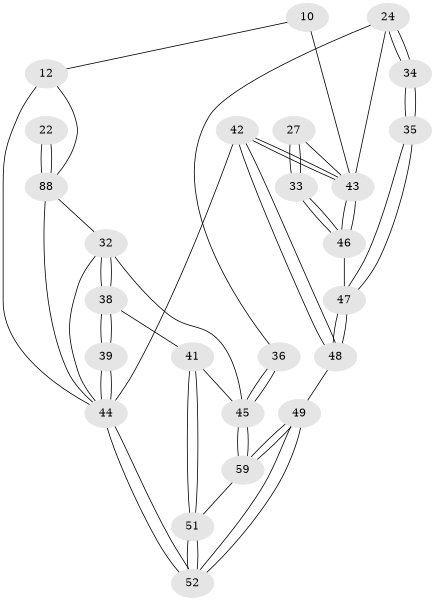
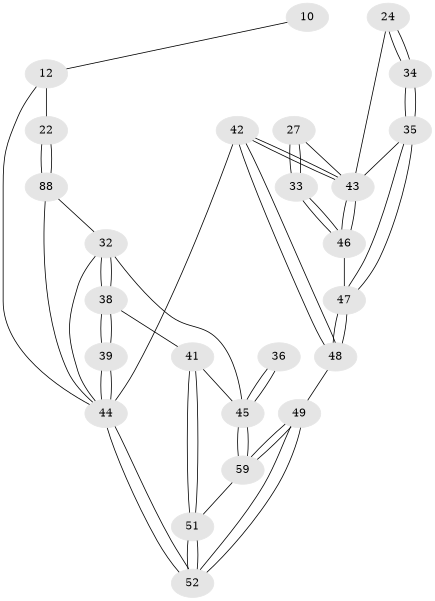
(330, 102) -> (382, 159)
(77, 130) -> (46, 102)
(198, 145) -> none
